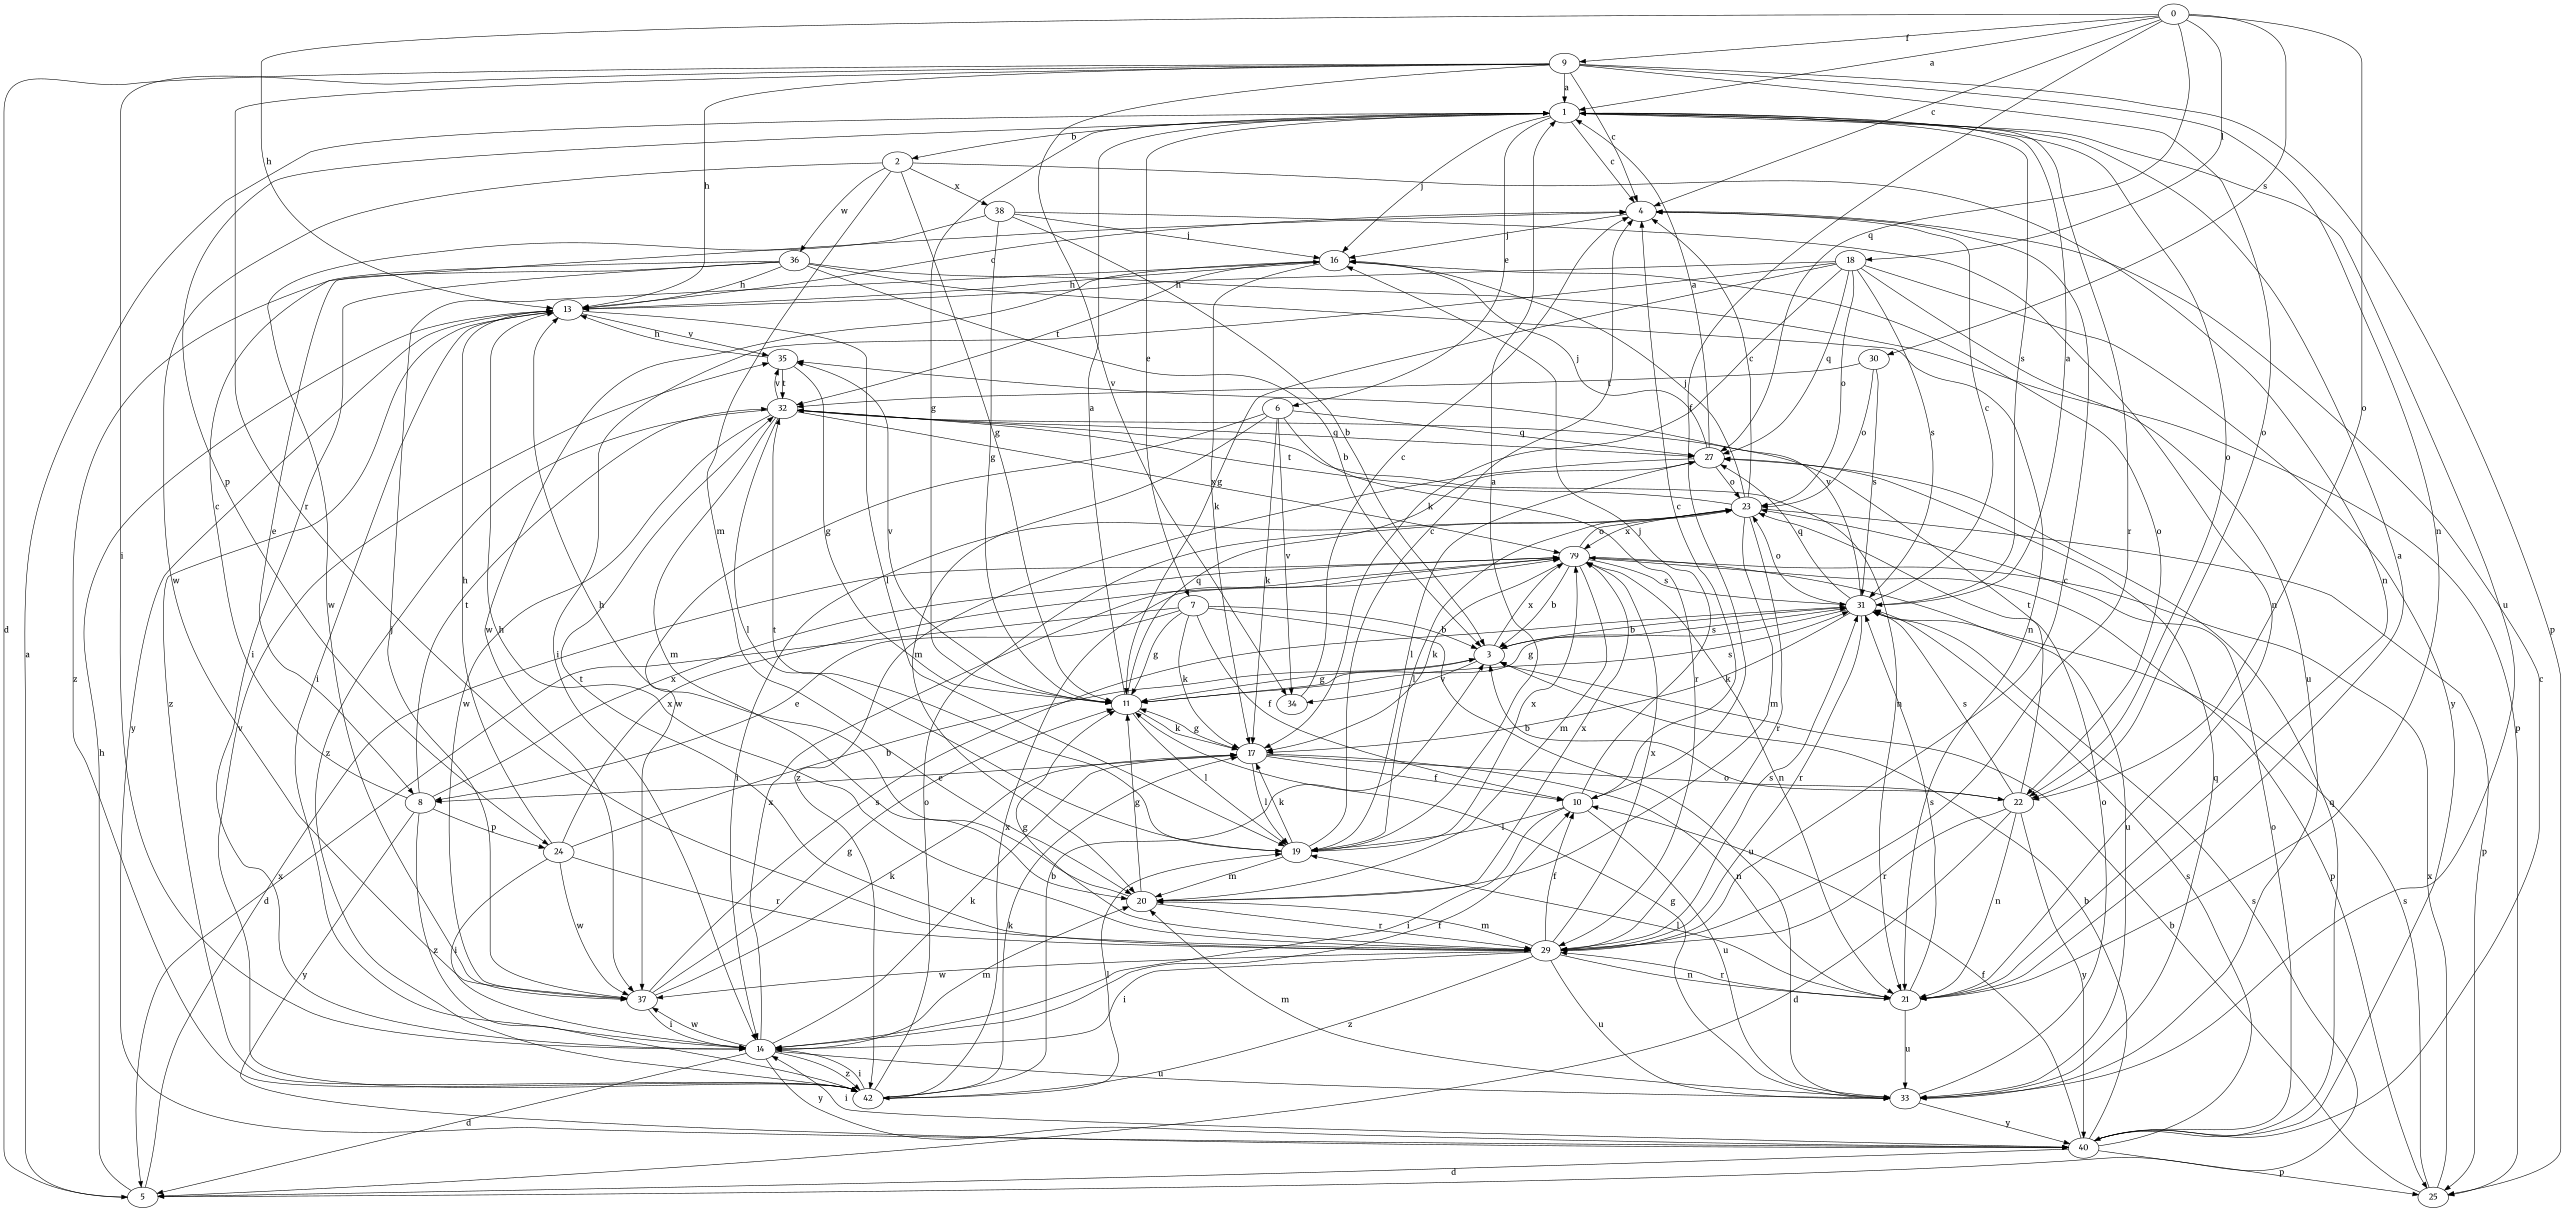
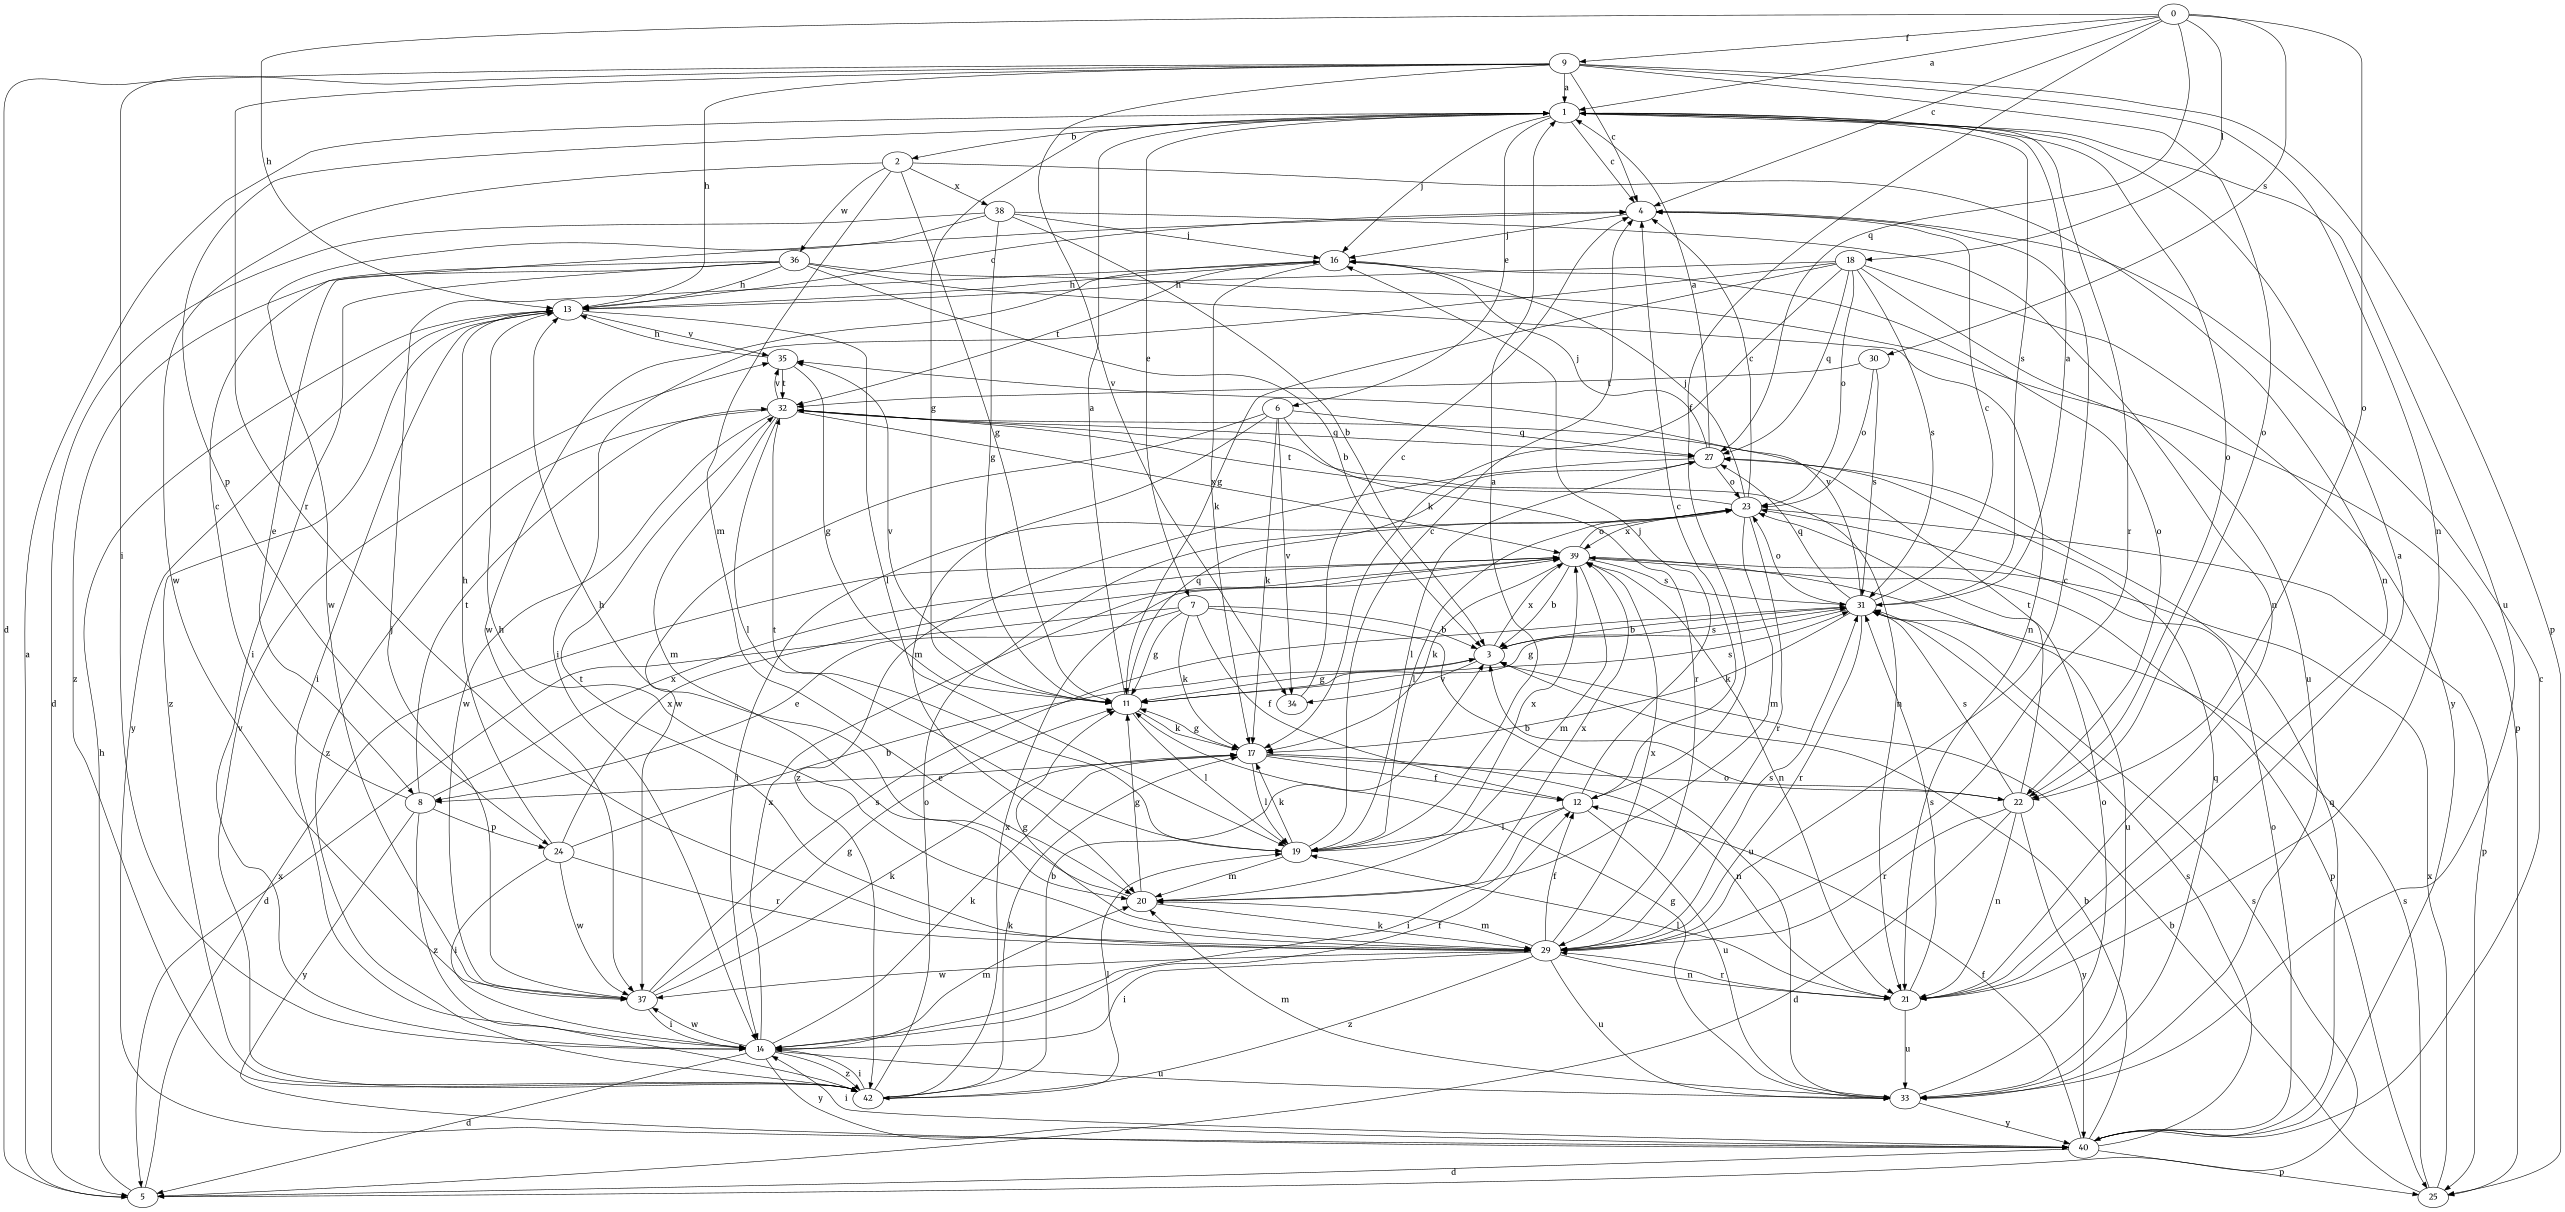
none -> (156, 331)
(1574, 556) -> (1574, 556)
(1578, 803) -> (1578, 803)
(1381, 926) -> (1381, 926)
